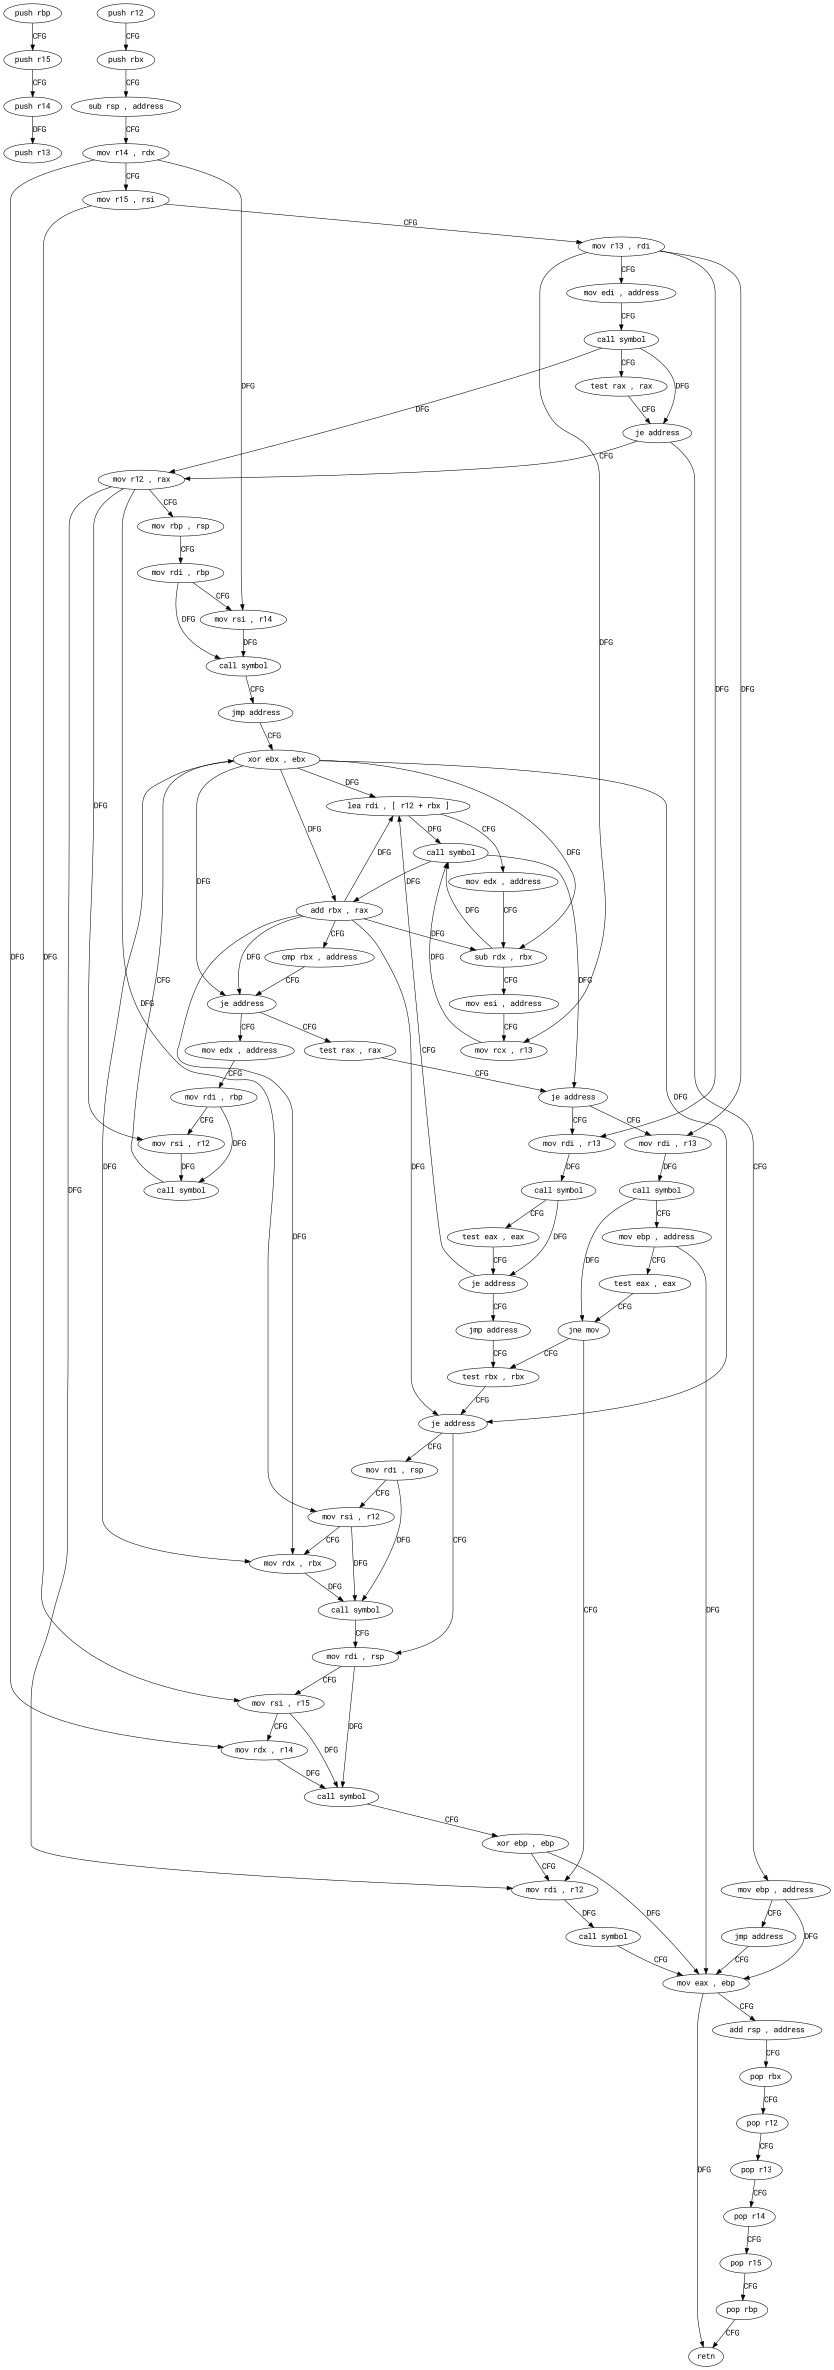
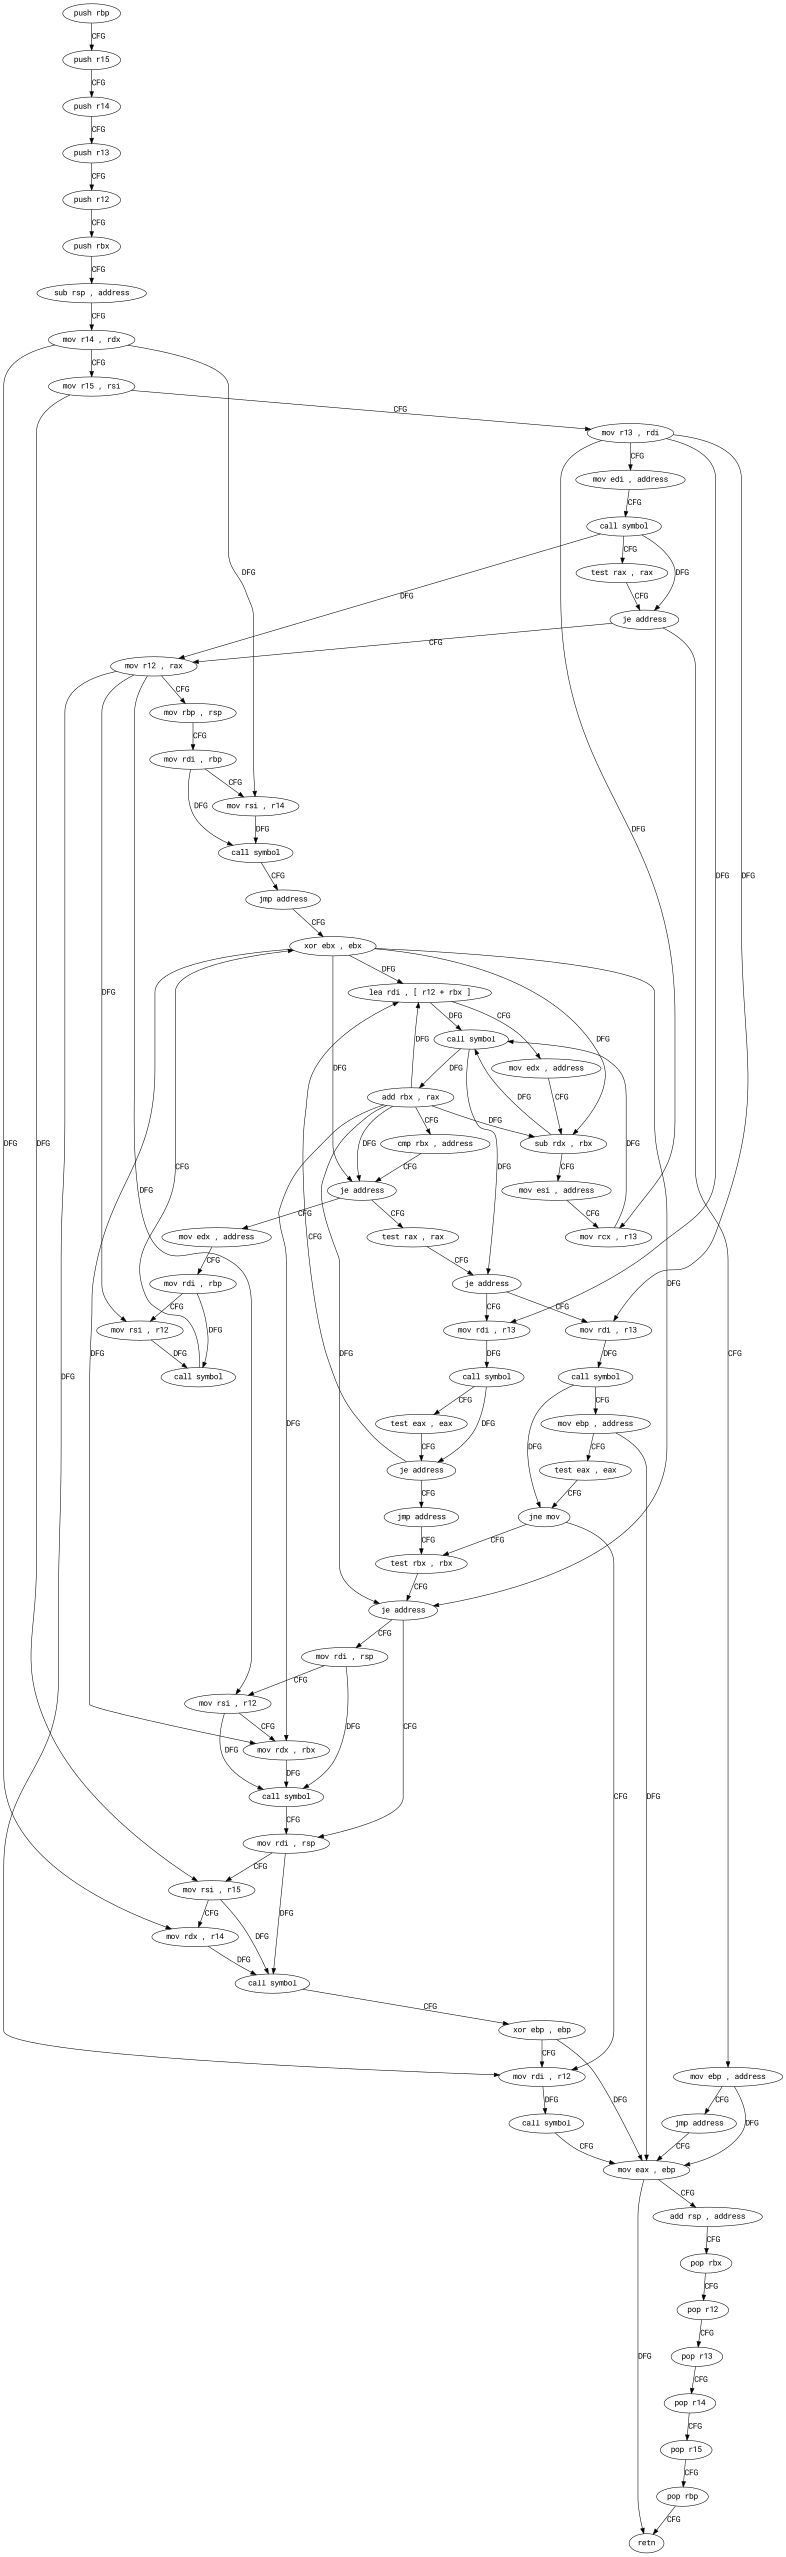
(39, 130) -> (98, 130)
none -> (92, 174)
(307, 833) -> none
